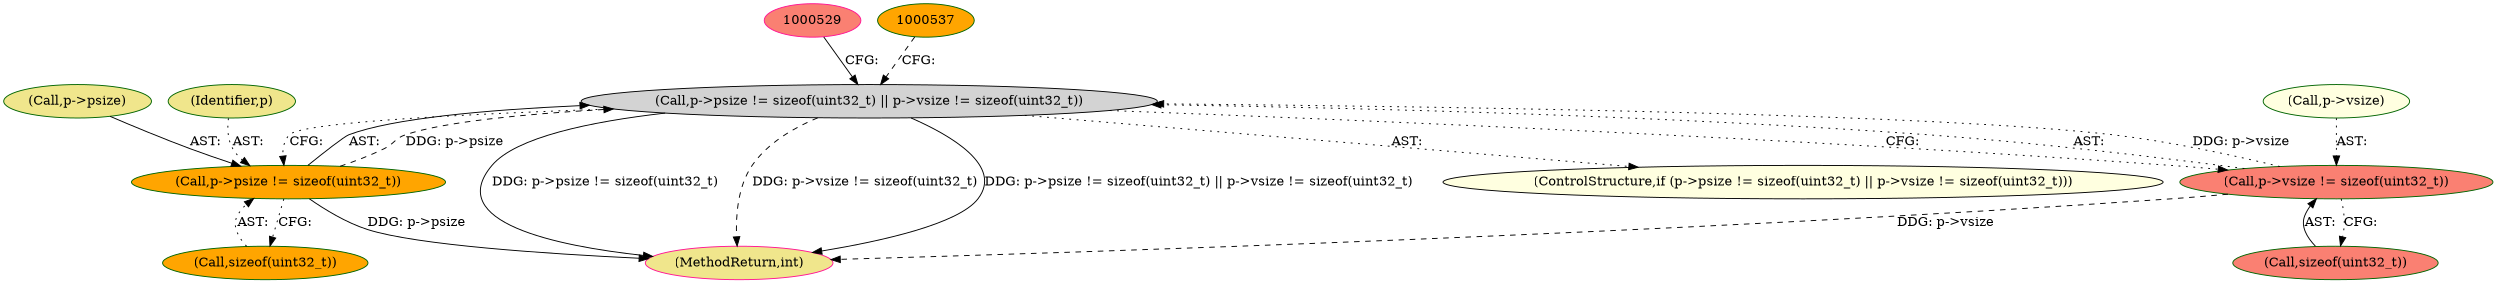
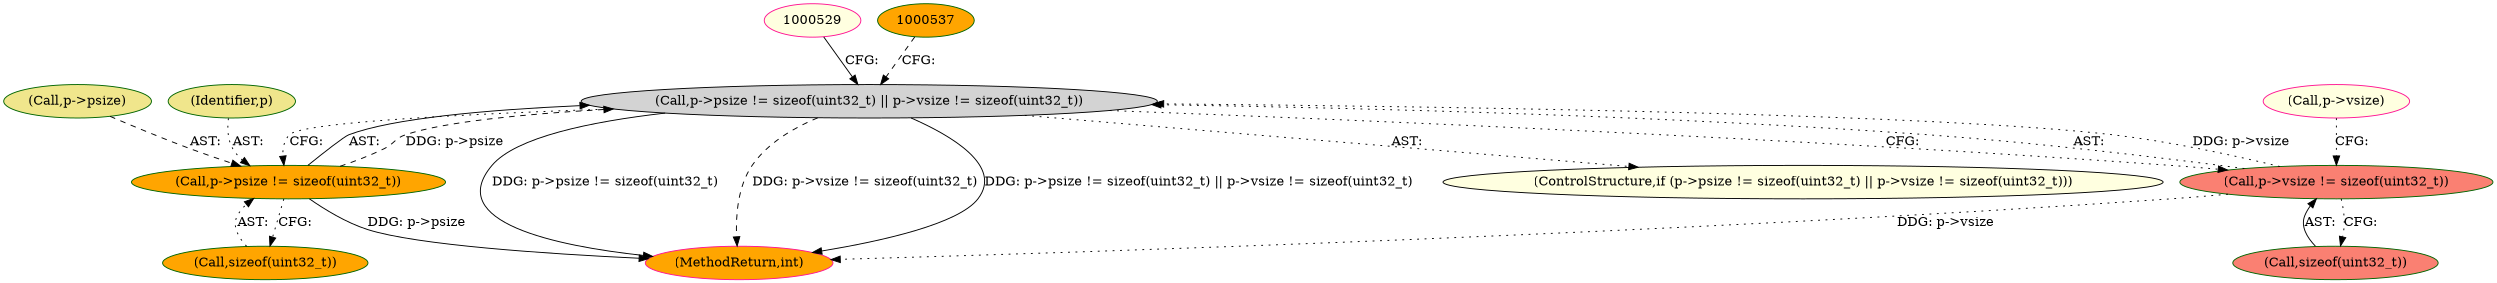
(813, 20) -> (813, 20)
(2336, 101) -> (2336, 101)
(170, 141) -> (170, 141)
(2354, 142) -> (2354, 142)
(1535, 234) -> (1535, 234)
(739, 263) -> (739, 263)
